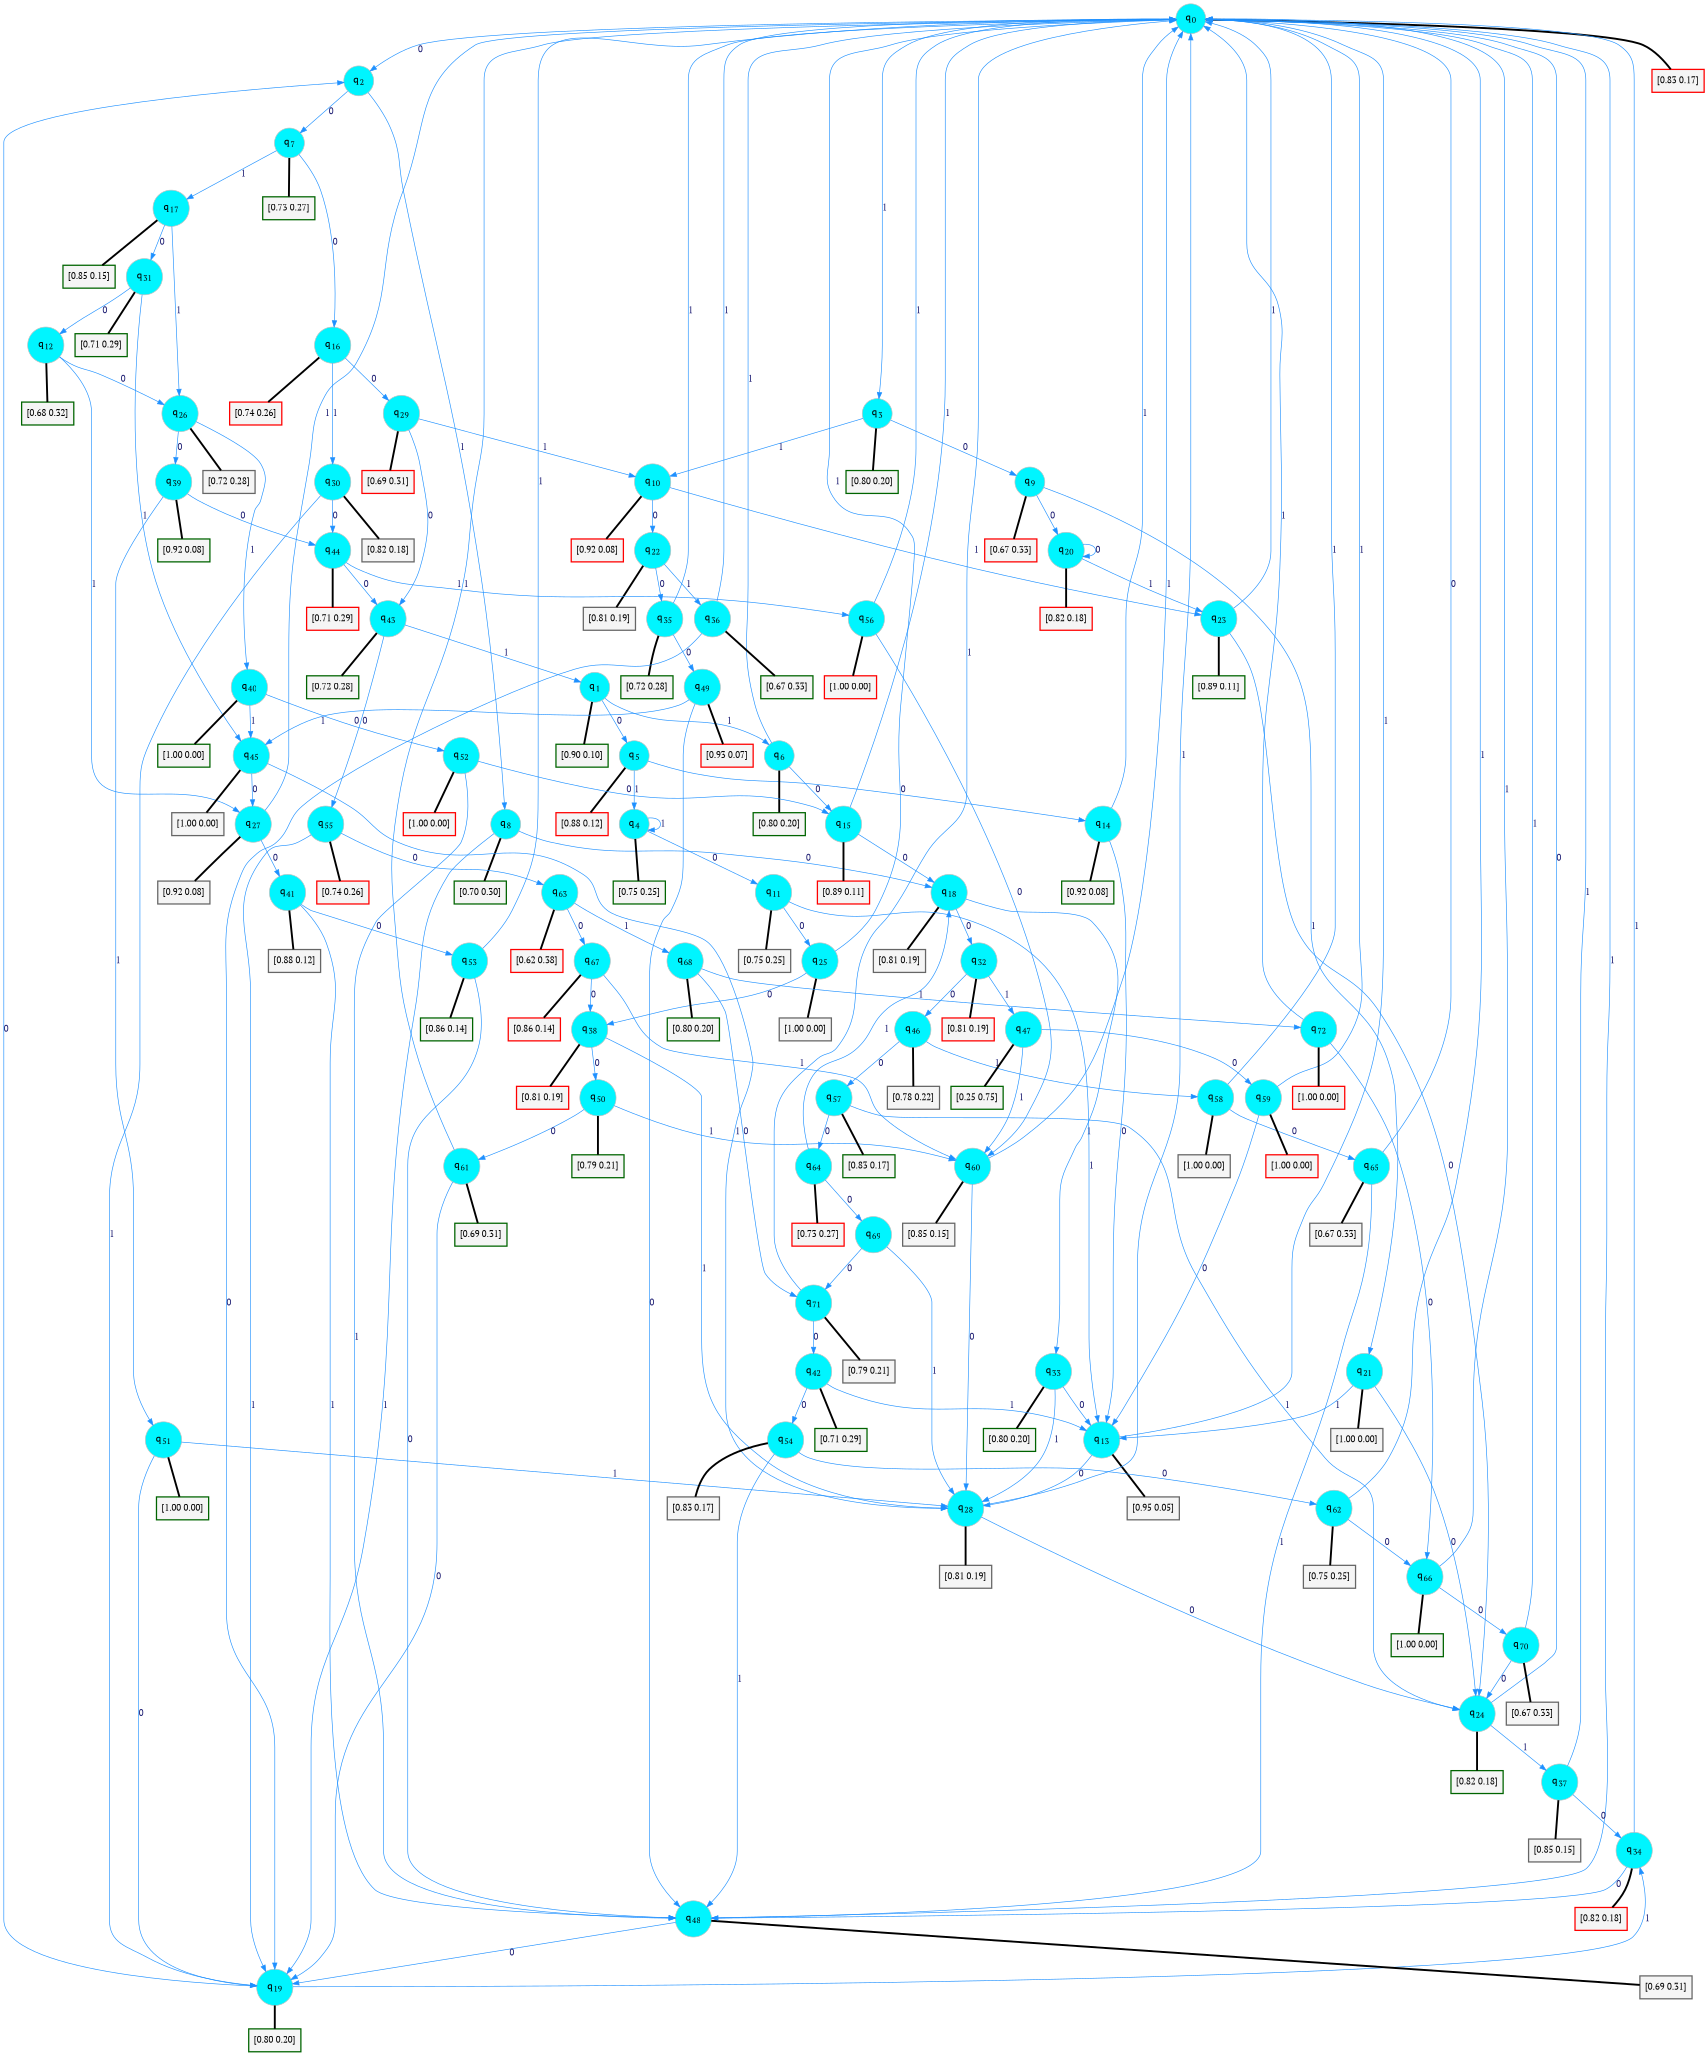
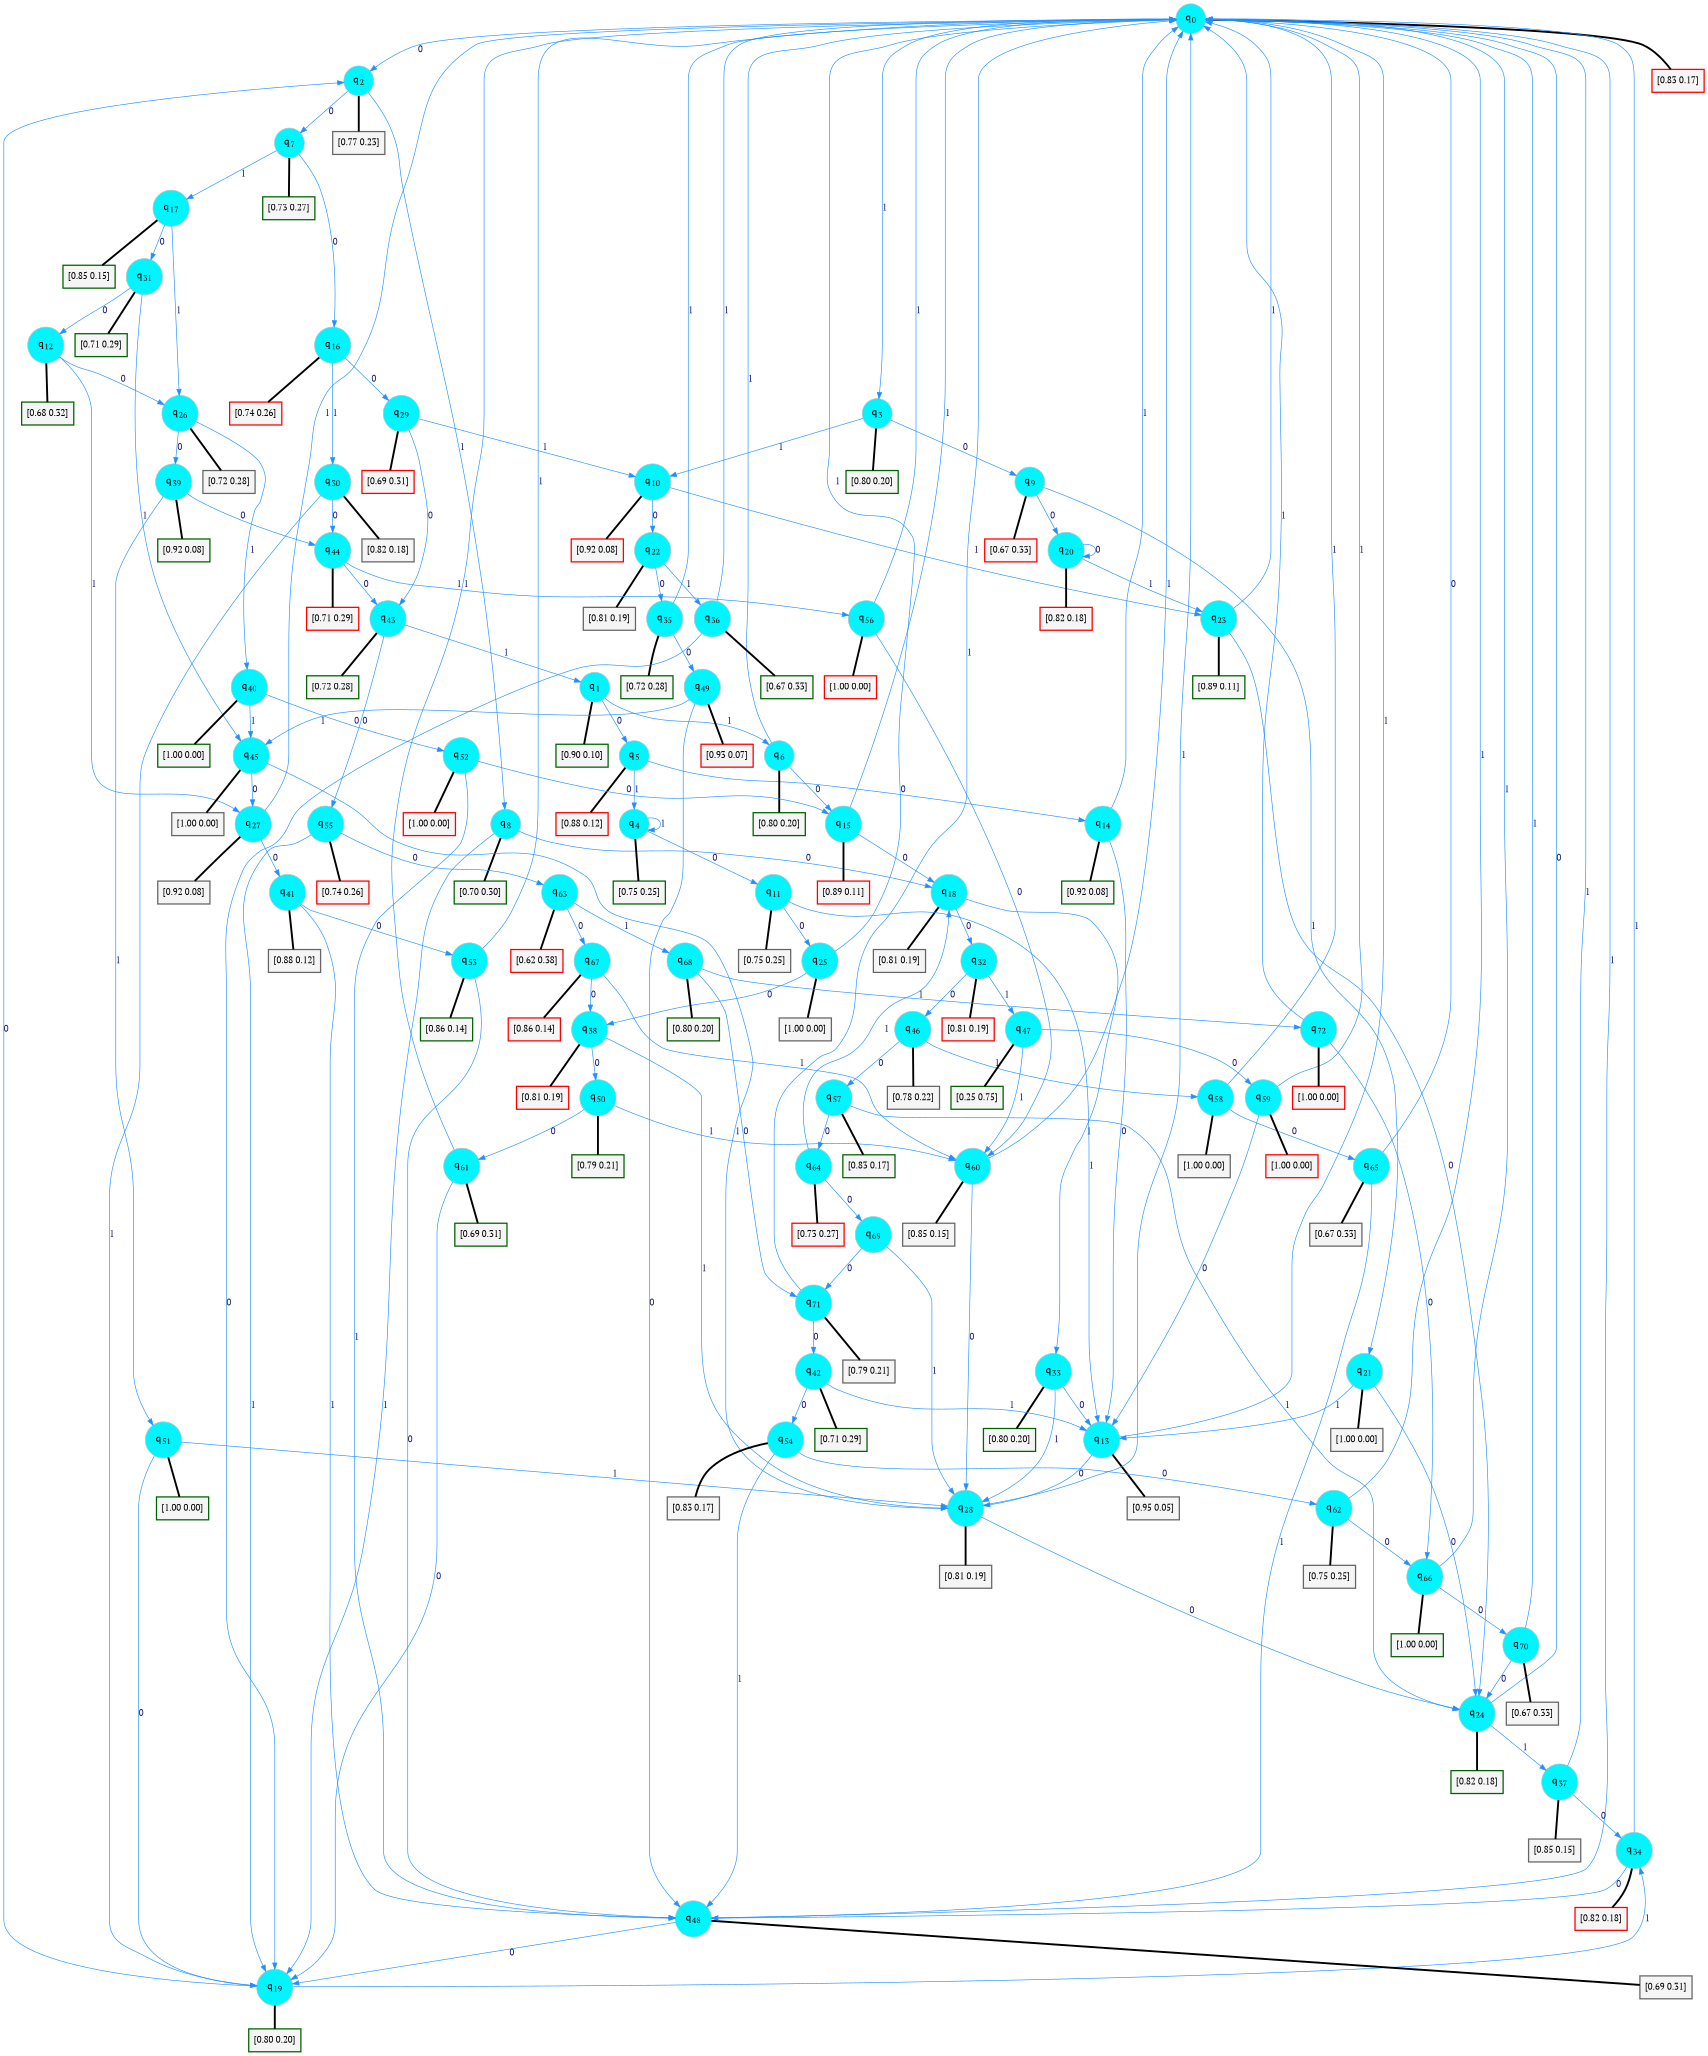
none -> (359, 143)
